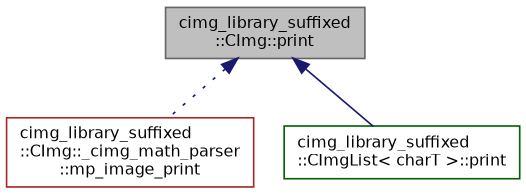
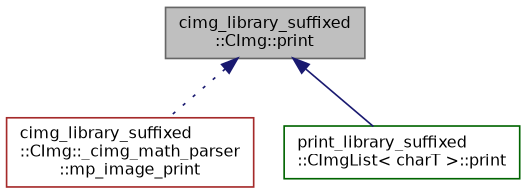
(402, 152) -> (402, 152)
